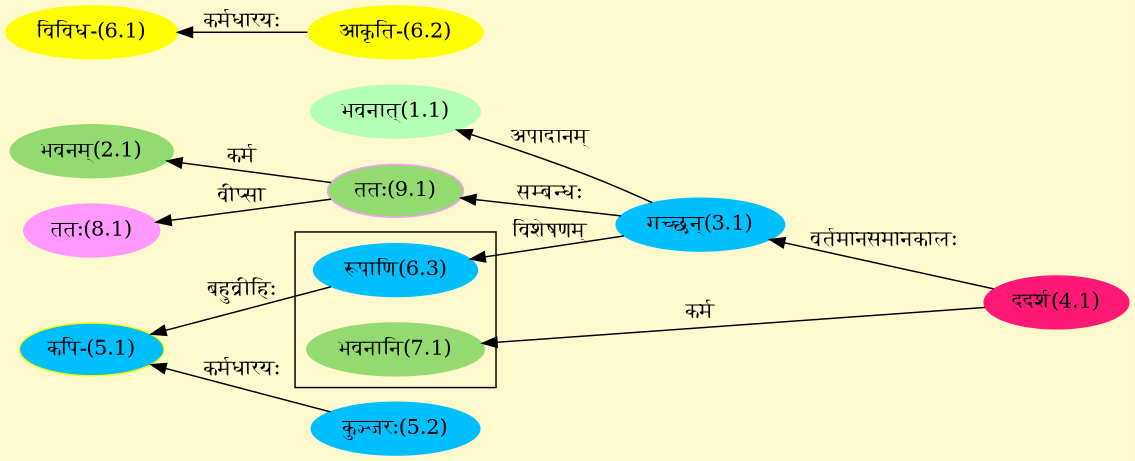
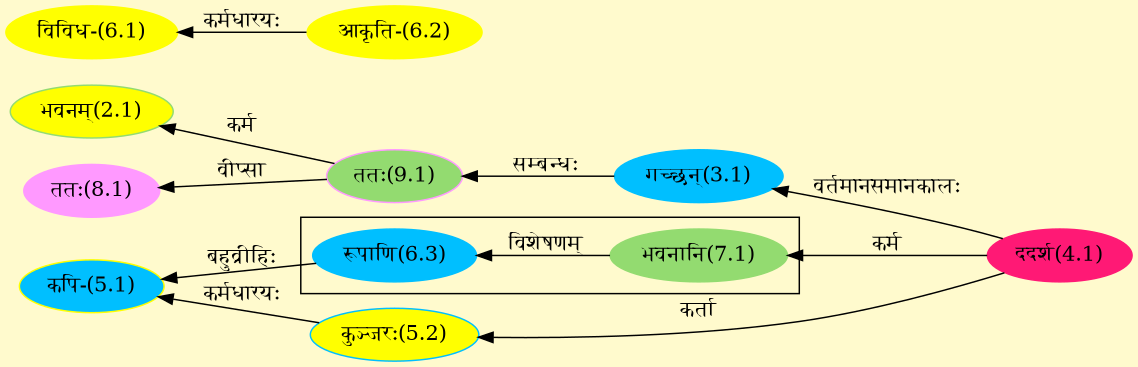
(396, 112) -> none
(92, 151) -> (92, 112)
(555, 246) -> (551, 255)
none -> (752, 327)
(396, 429) -> (395, 335)
